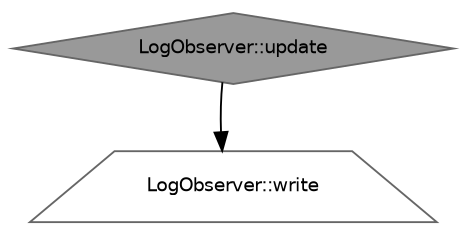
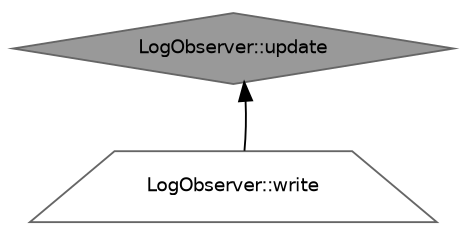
(221, 107) -> (246, 126)
